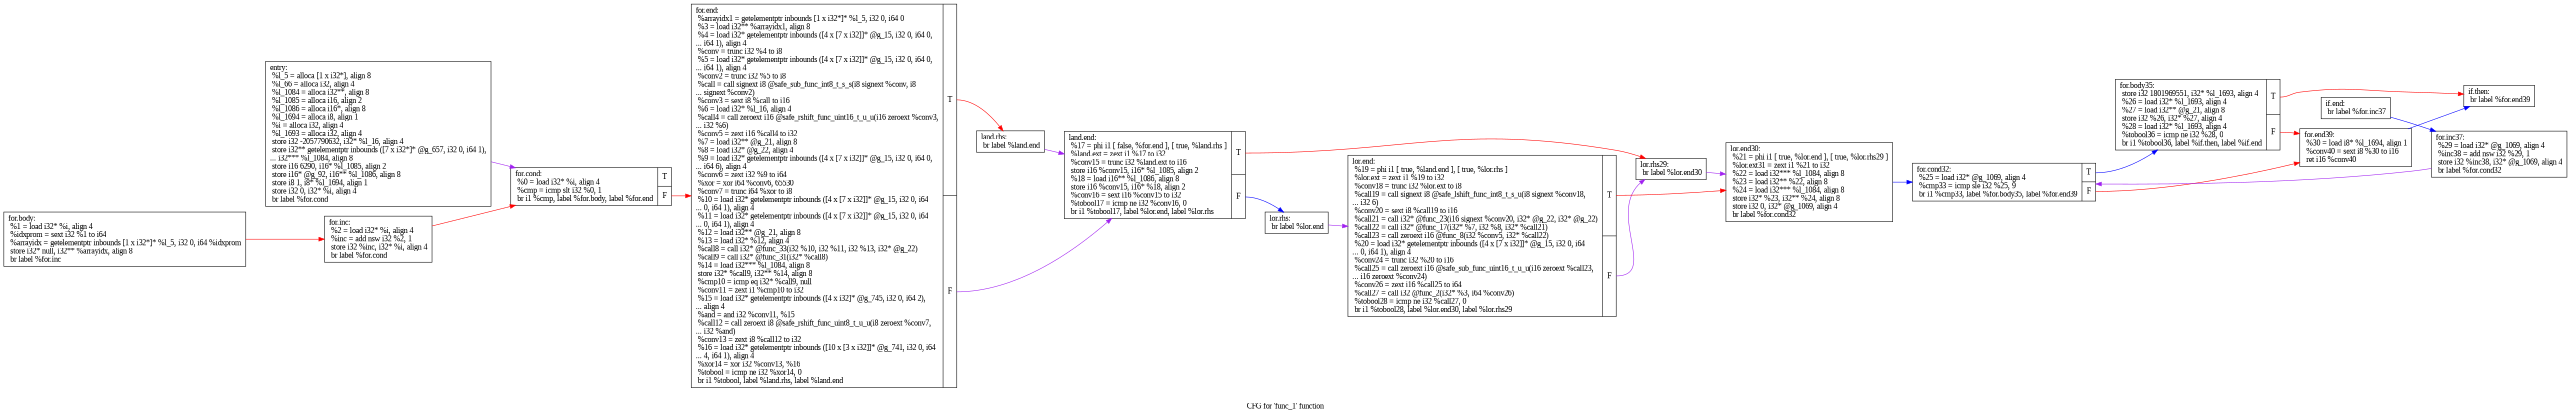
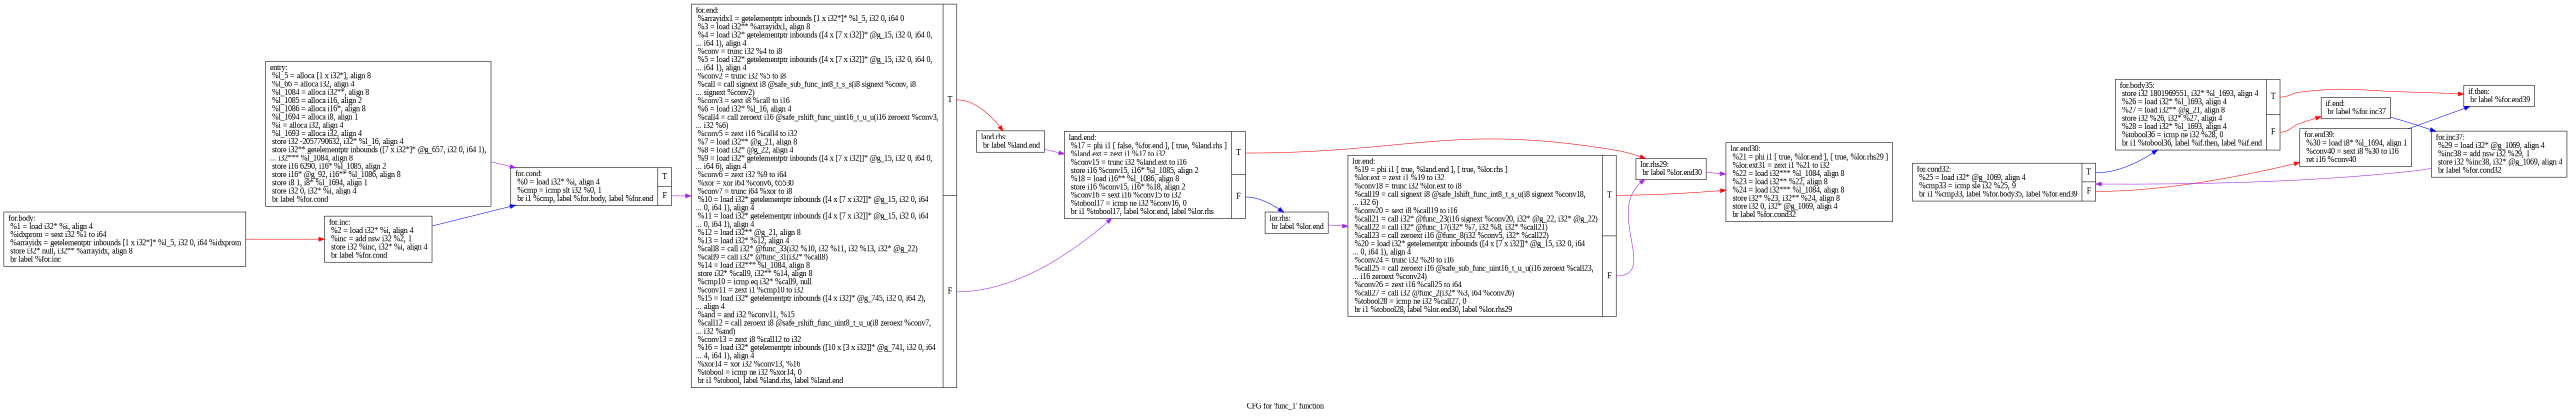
(2287, 132) -> (2297, 124)
(1900, 182) -> none
(678, 196) -> (678, 196)
(471, 216) -> (471, 216)
